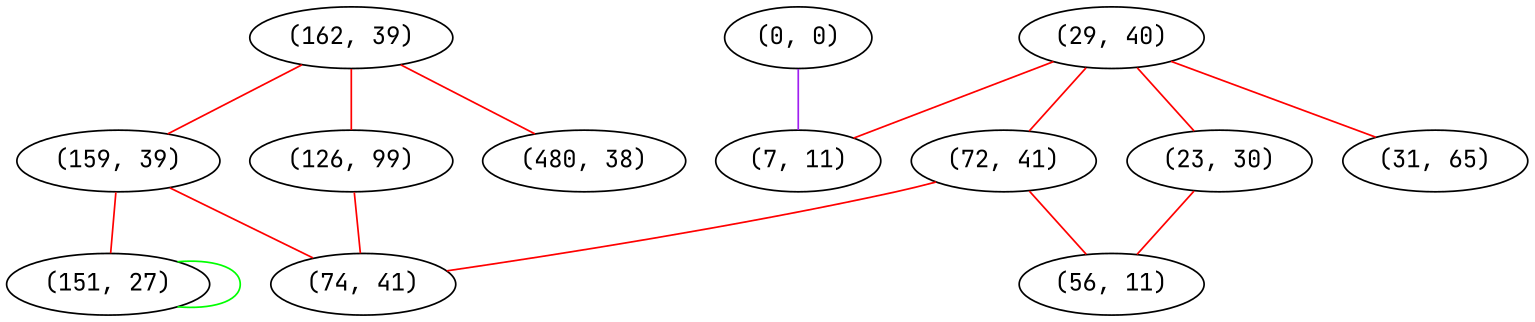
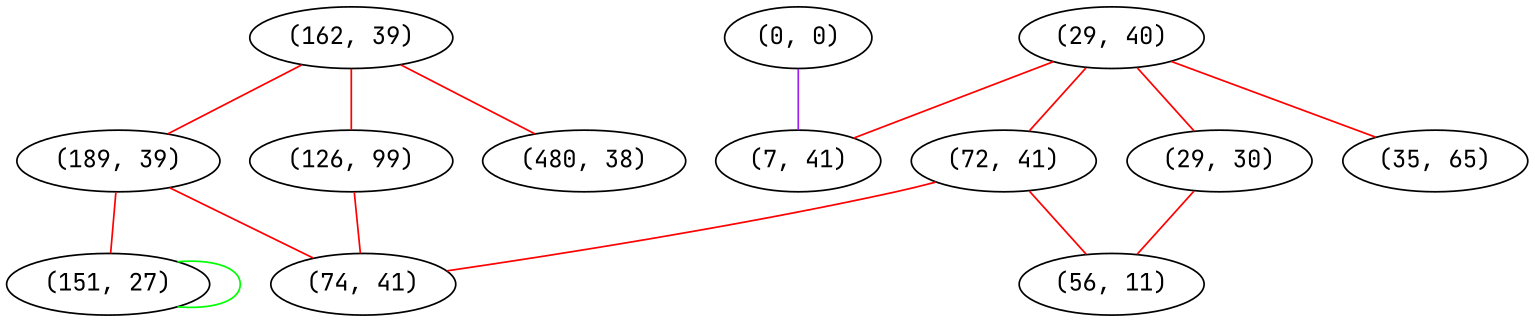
(118, 161) -> (118, 161)
(798, 161) -> (798, 161)
(1220, 161) -> (1220, 161)
(1435, 161) -> (1435, 161)
